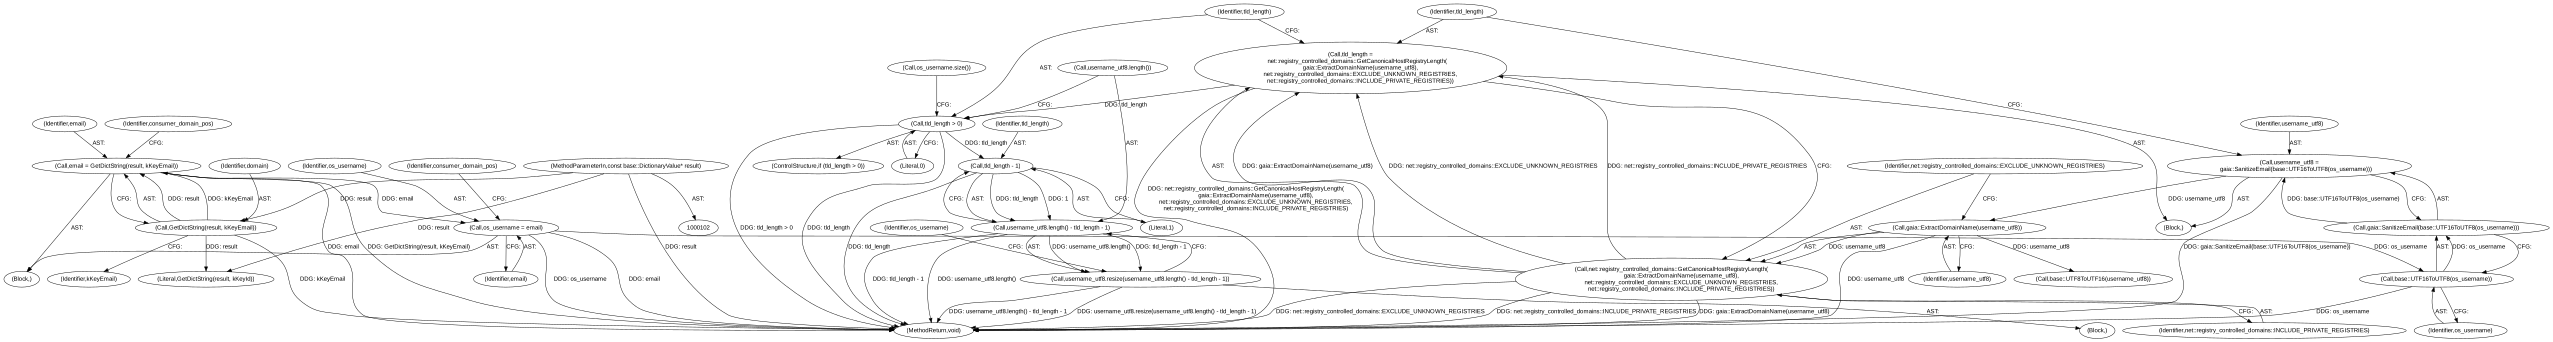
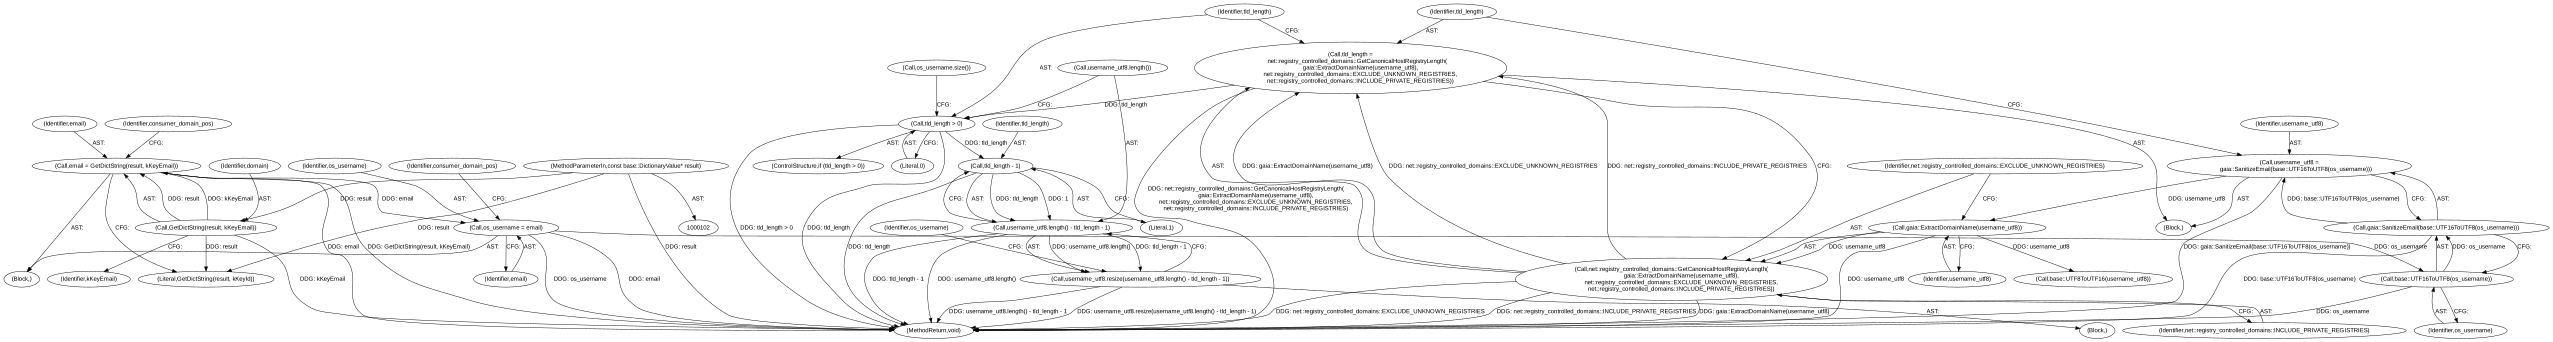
(114, 208) -> (116, 237)
none -> (1722, 326)
